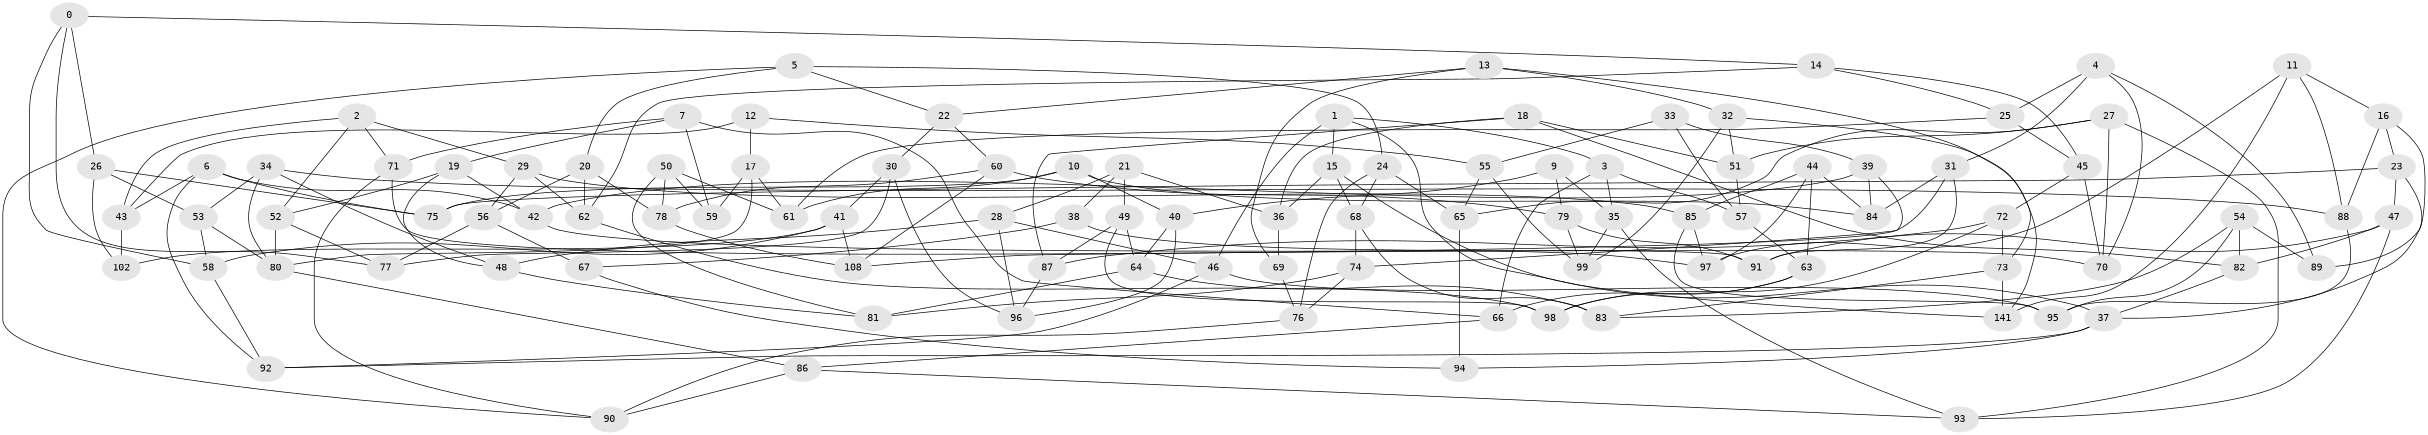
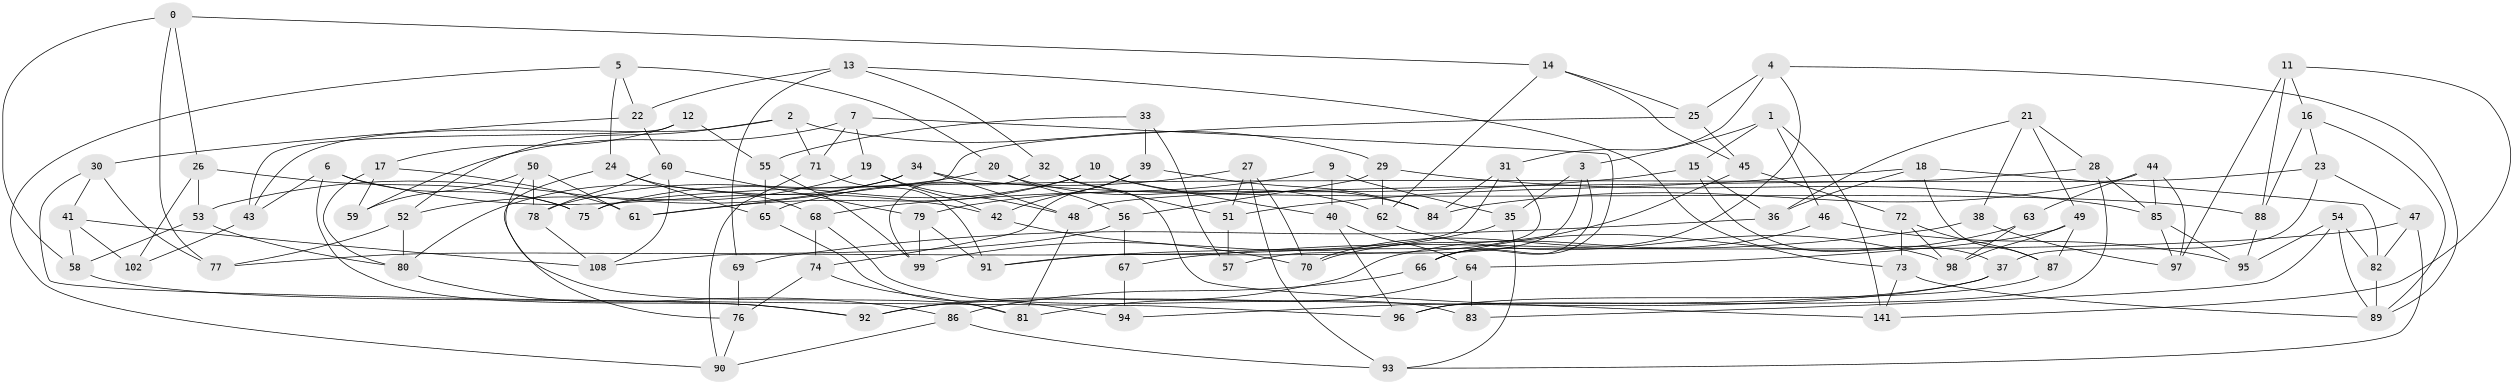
(1766, 237) -> none
(1105, 243) -> (2125, 192)
(1802, 294) -> (2124, 305)
(2172, 295) -> (2376, 293)
